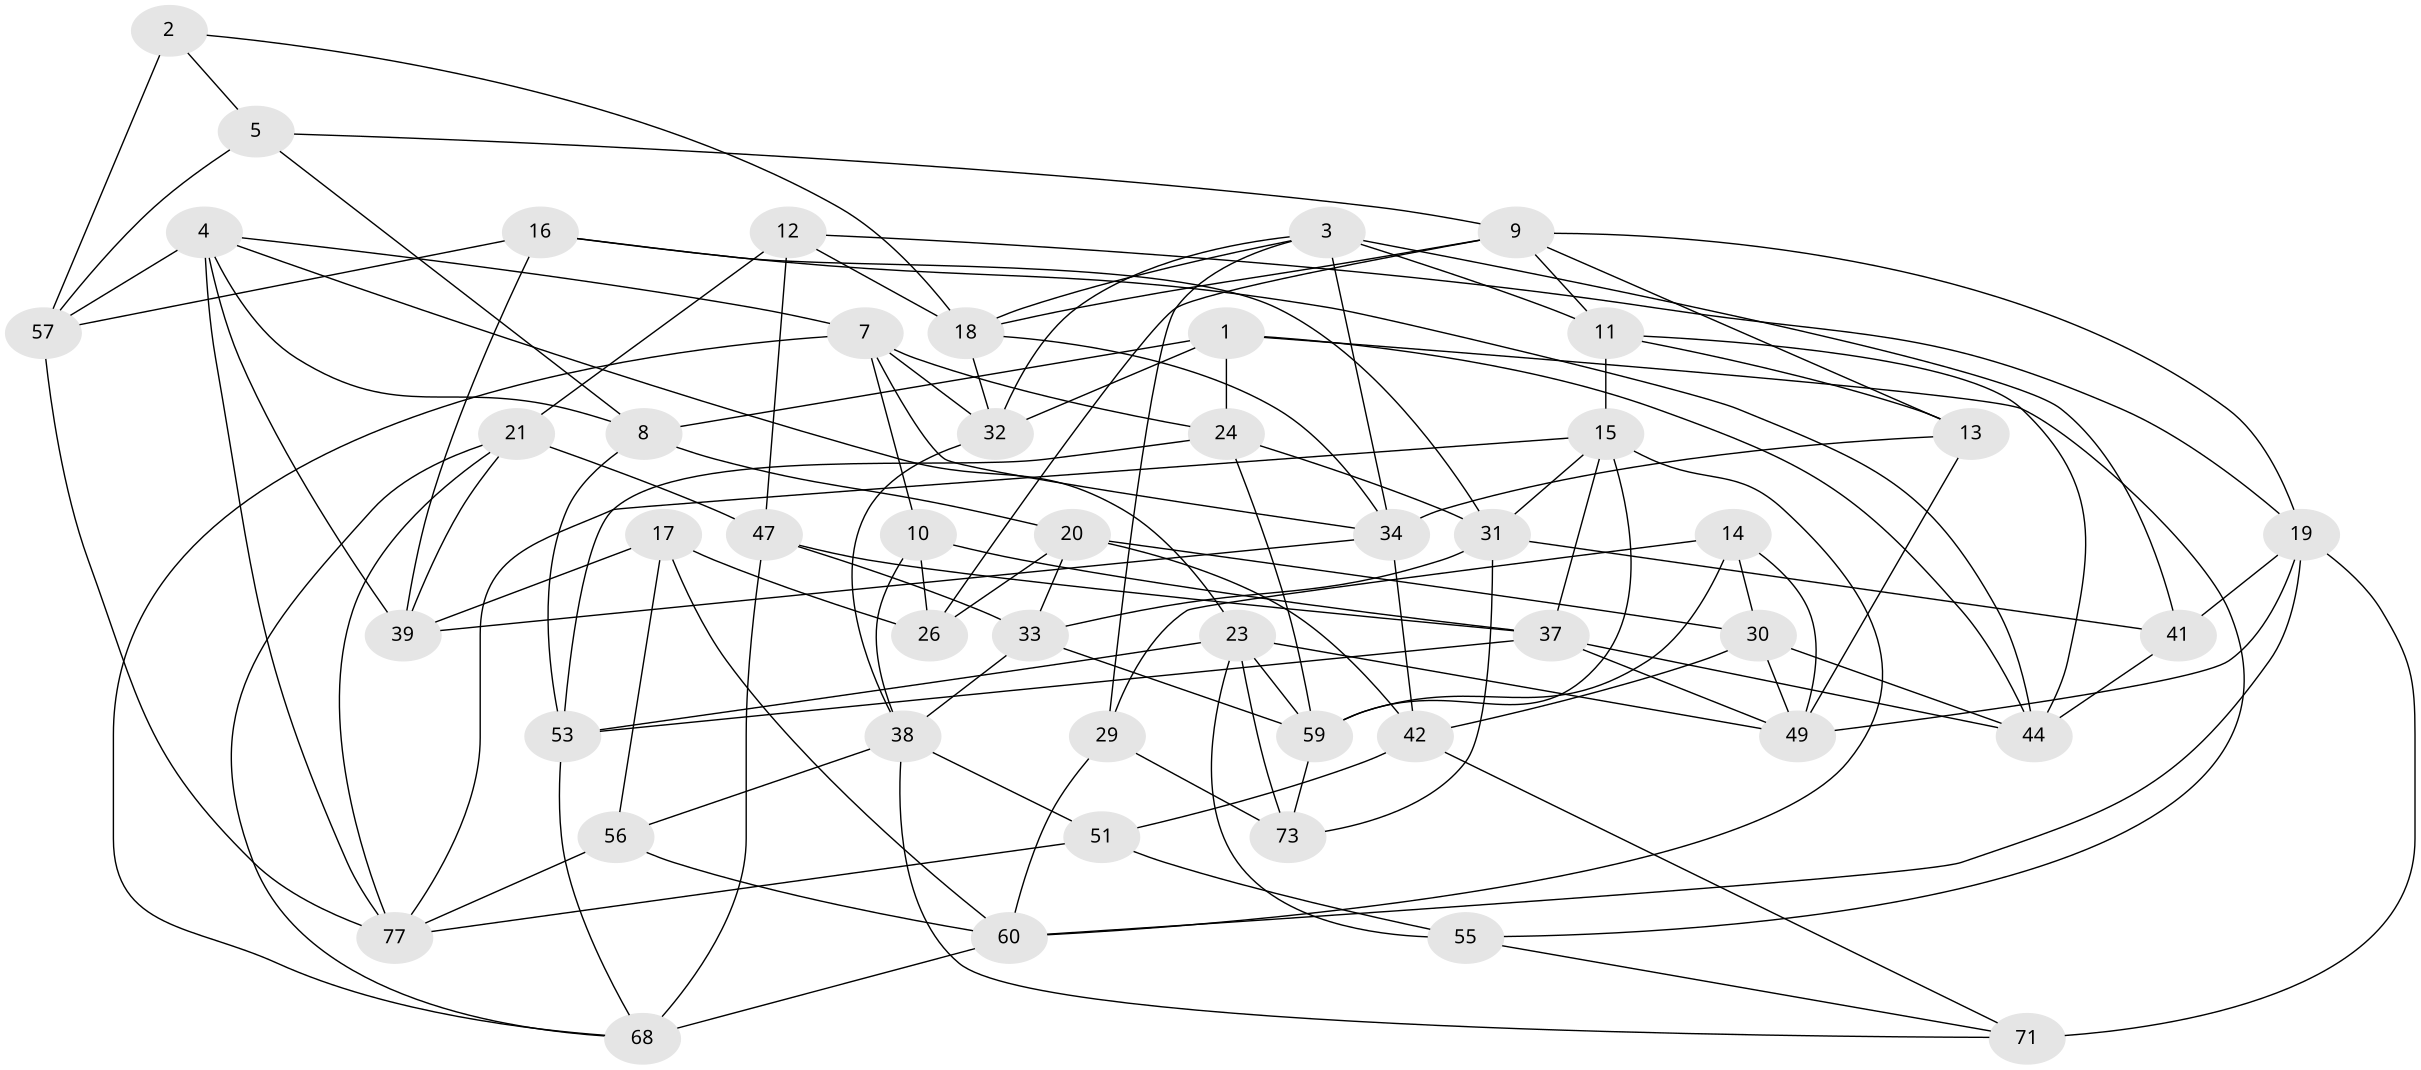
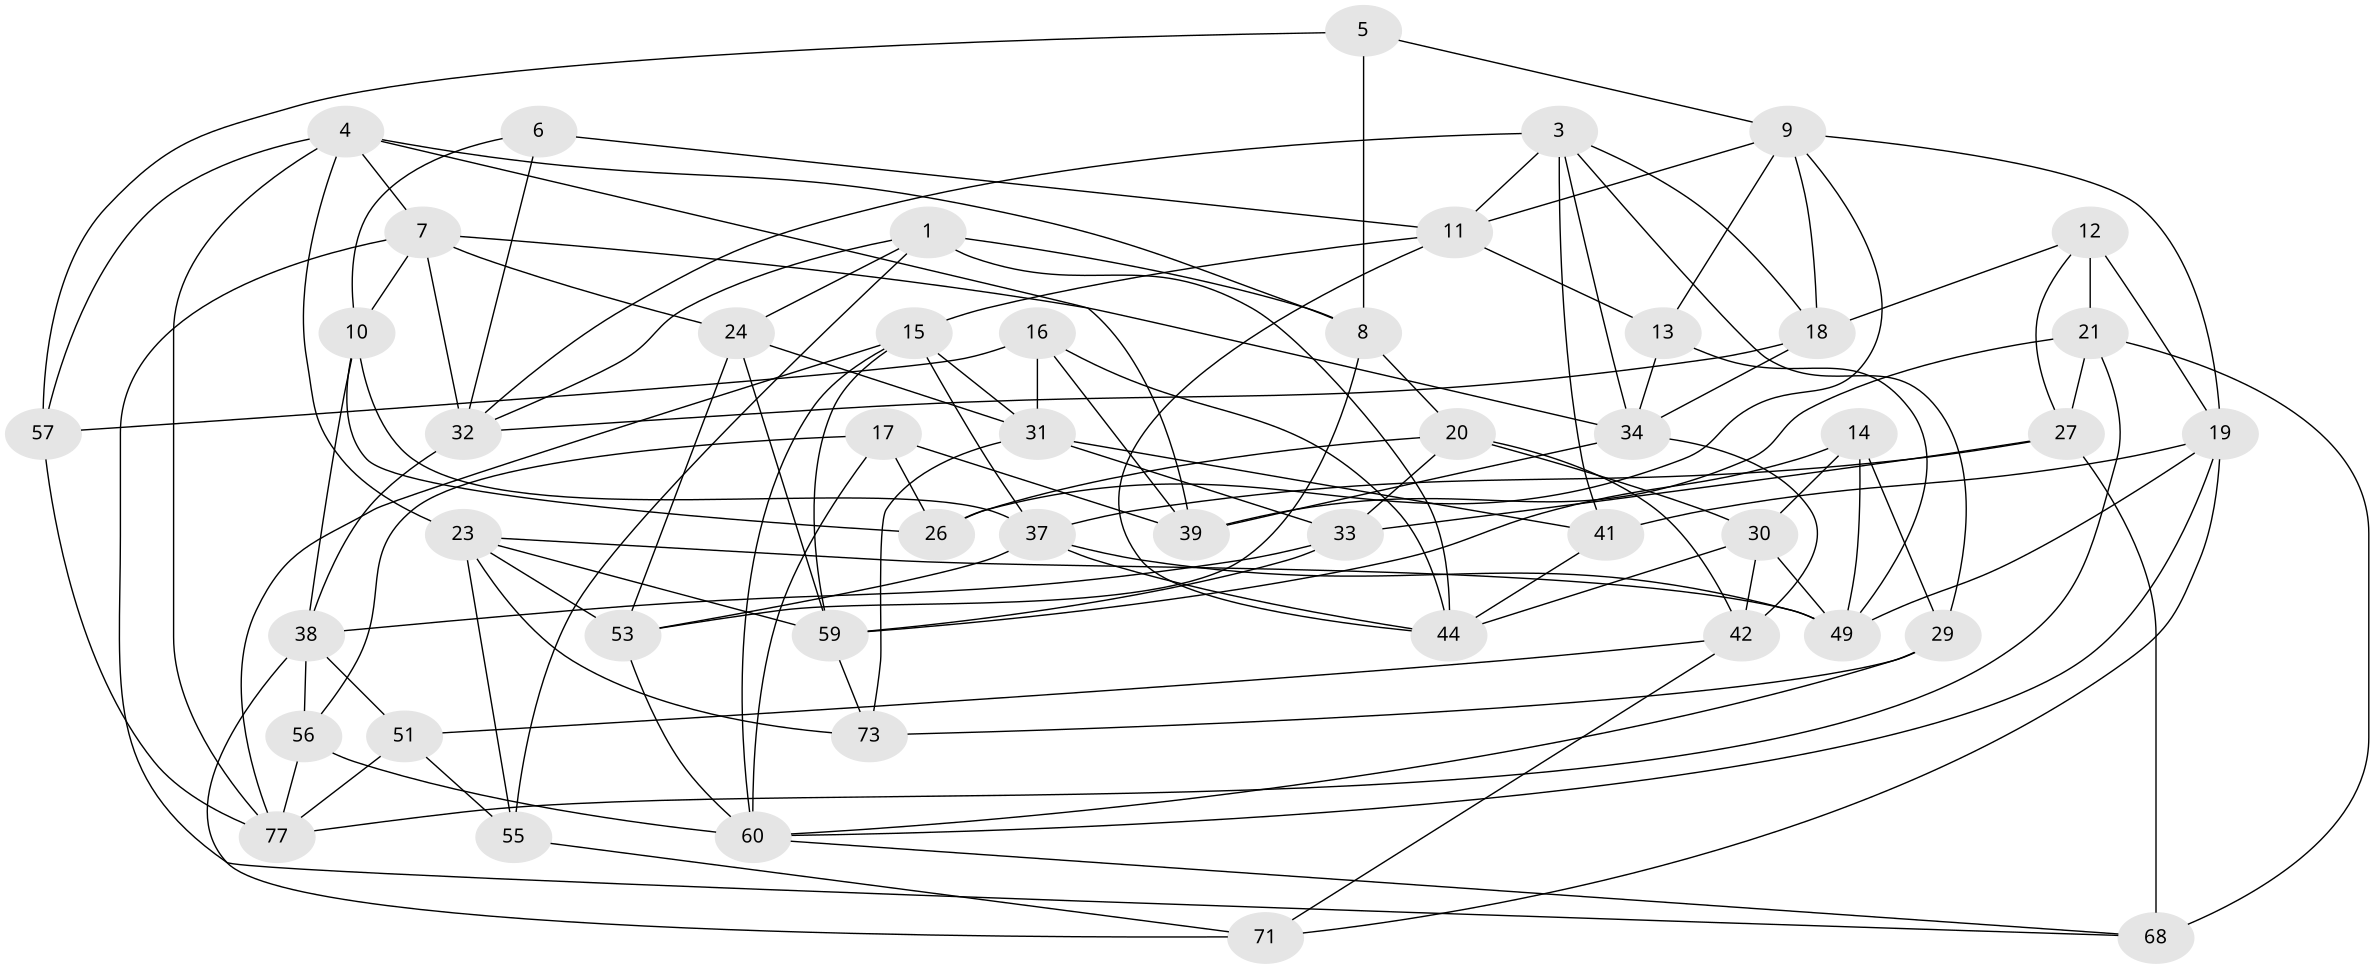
(169, 31) -> none
none -> (539, 132)
(764, 535) -> (2066, 434)
(574, 894) -> (670, 745)
